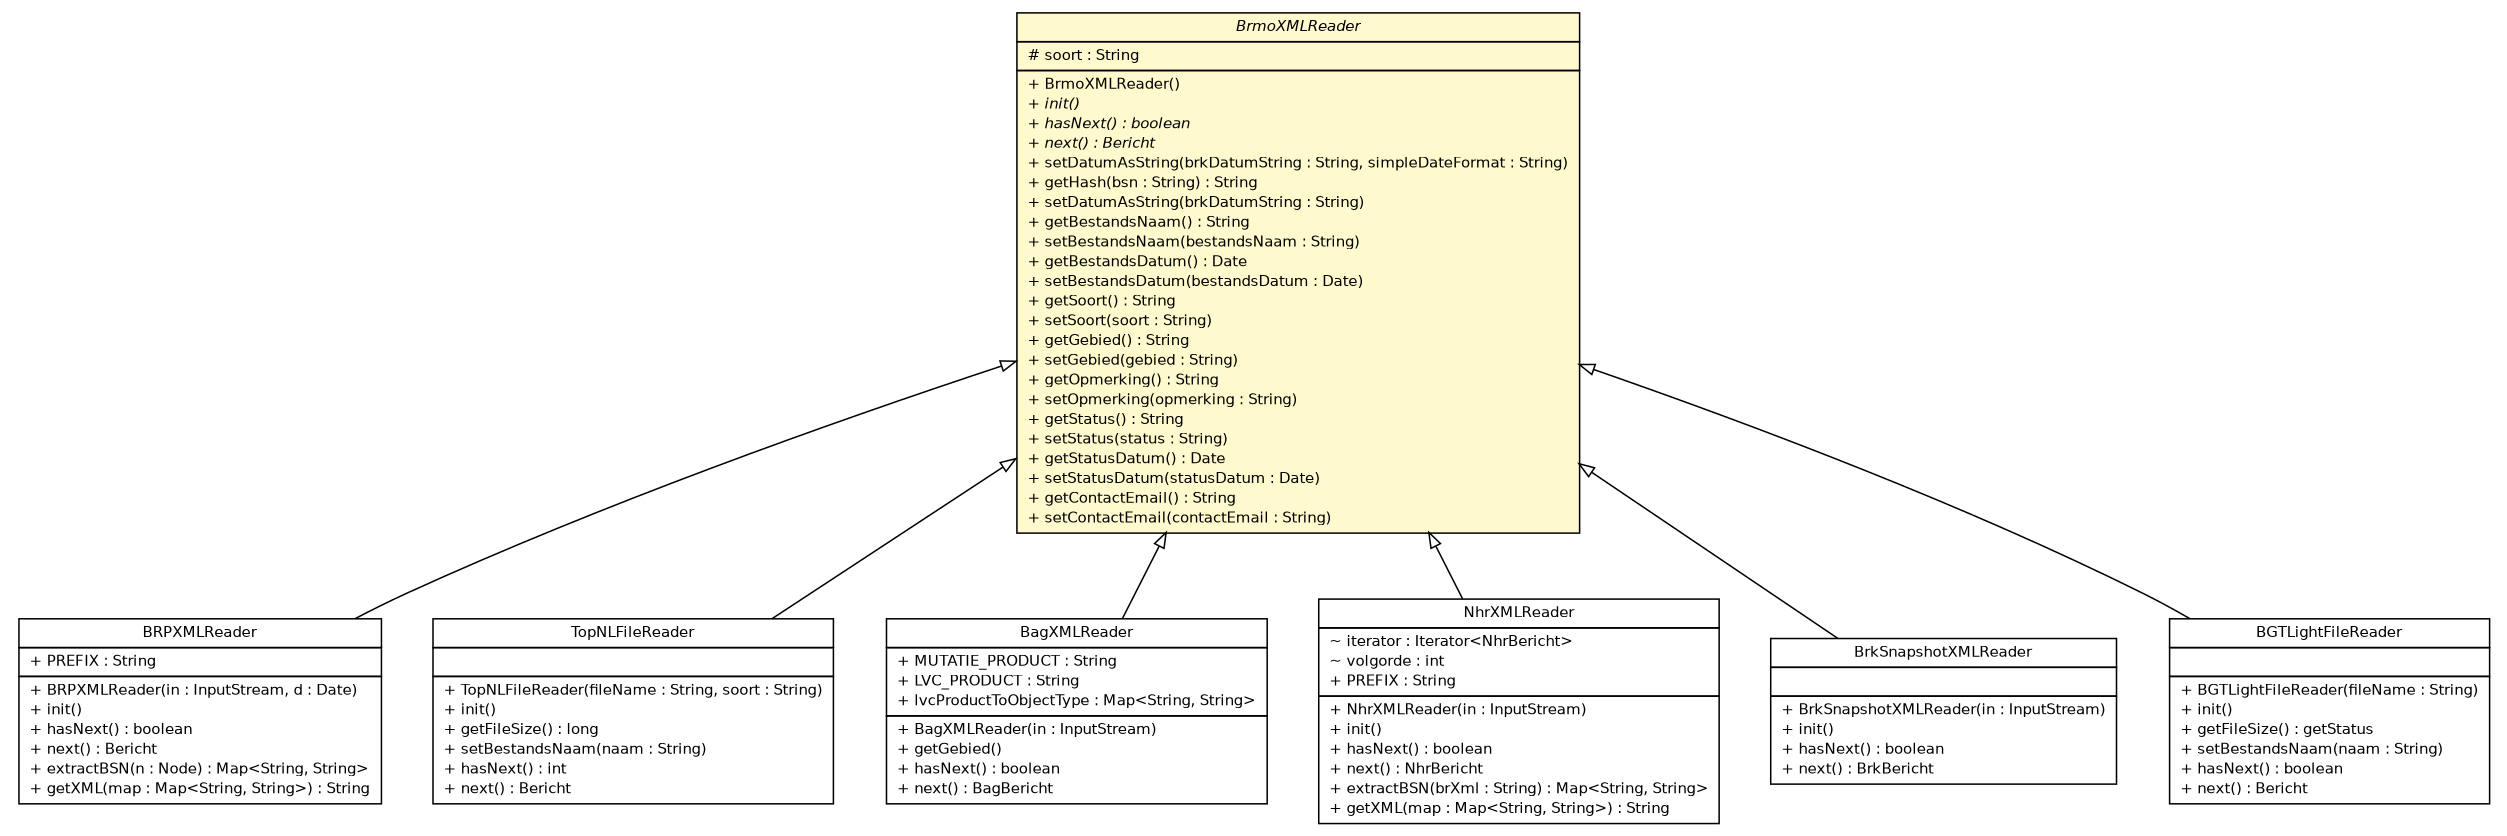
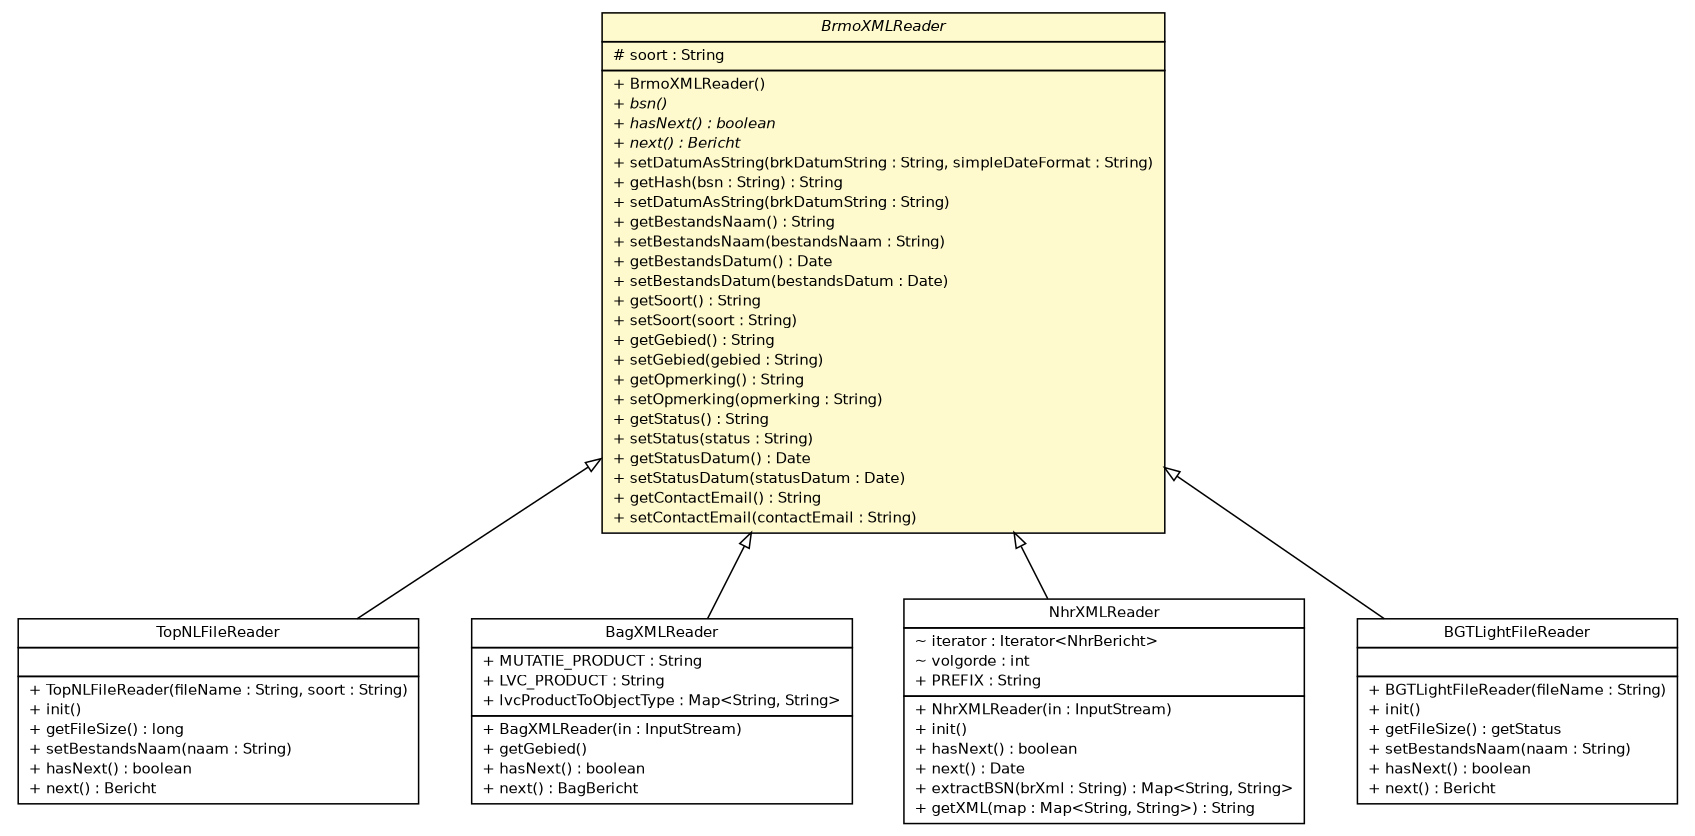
(1054, 104) -> (641, 104)
(199, 711) -> none
(1944, 711) -> none
(506, 769) -> (111, 769)
(1407, 769) -> (970, 769)
